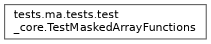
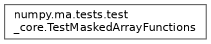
(105, 22) -> (105, 22)
